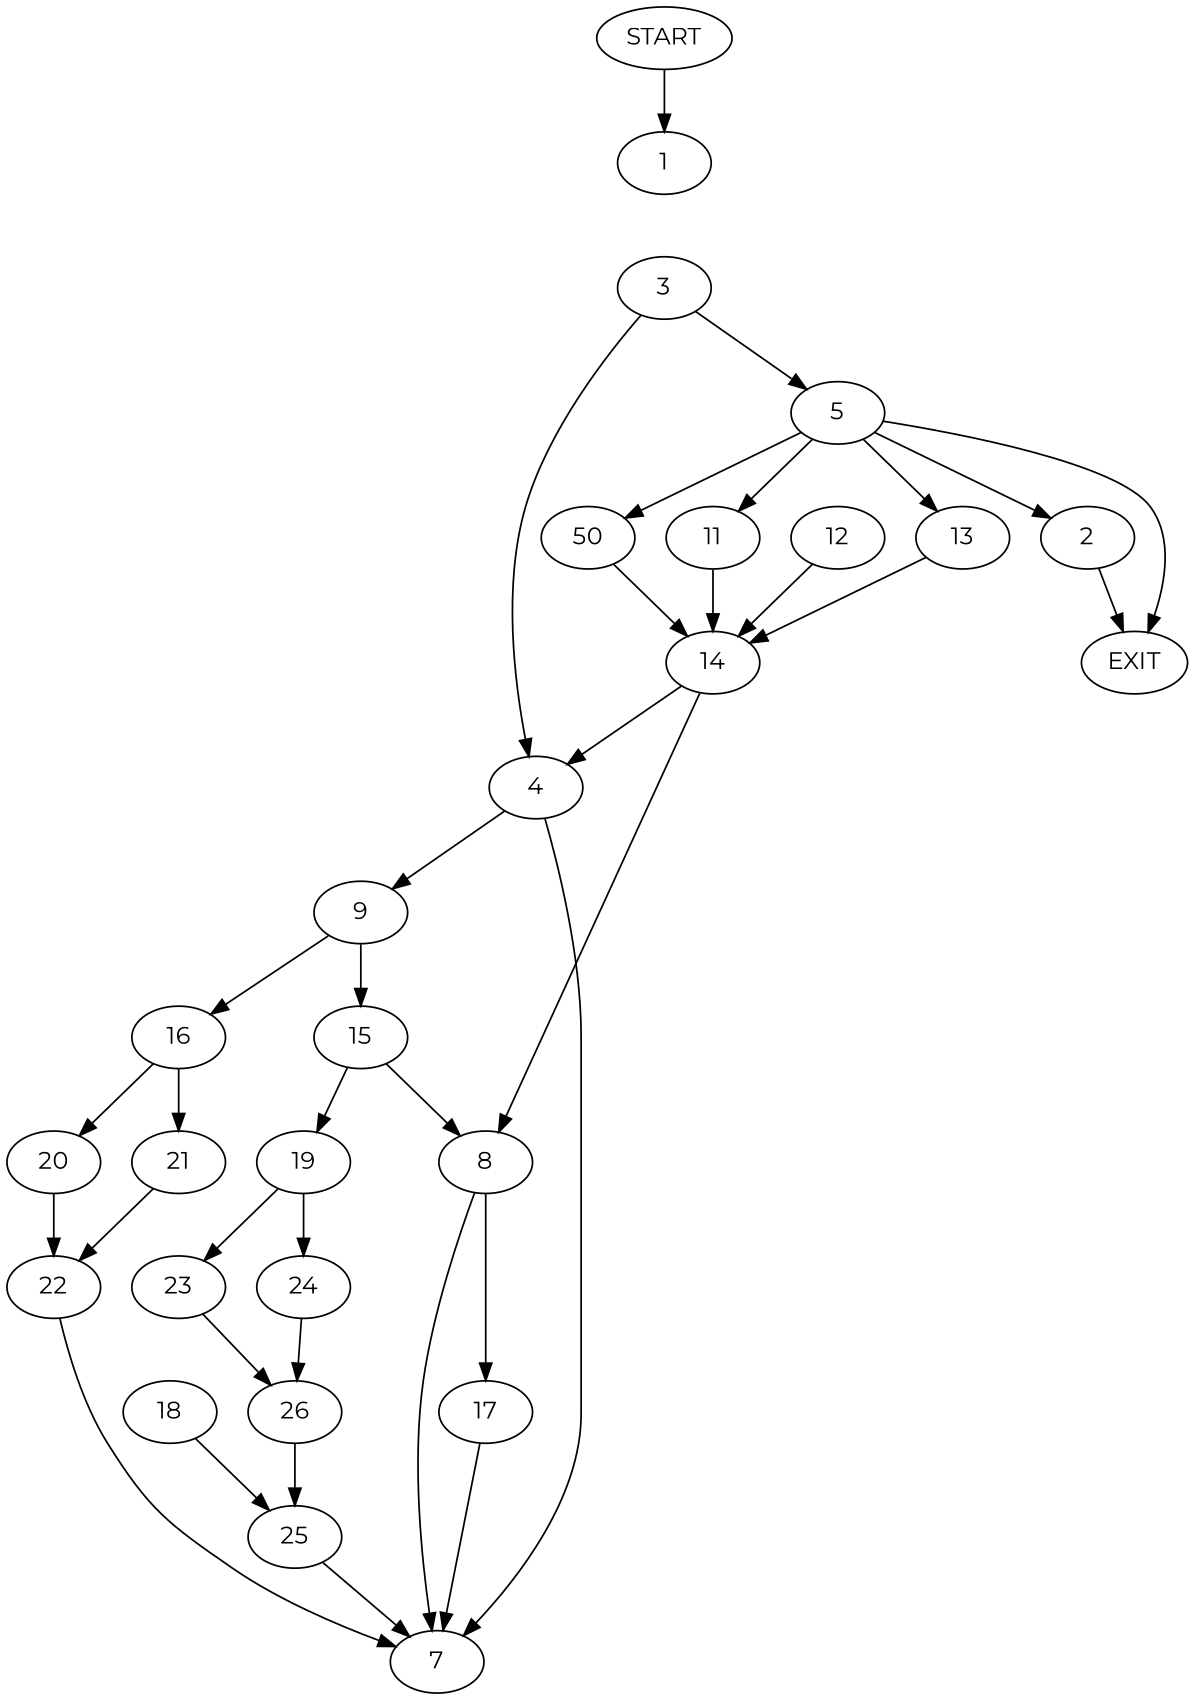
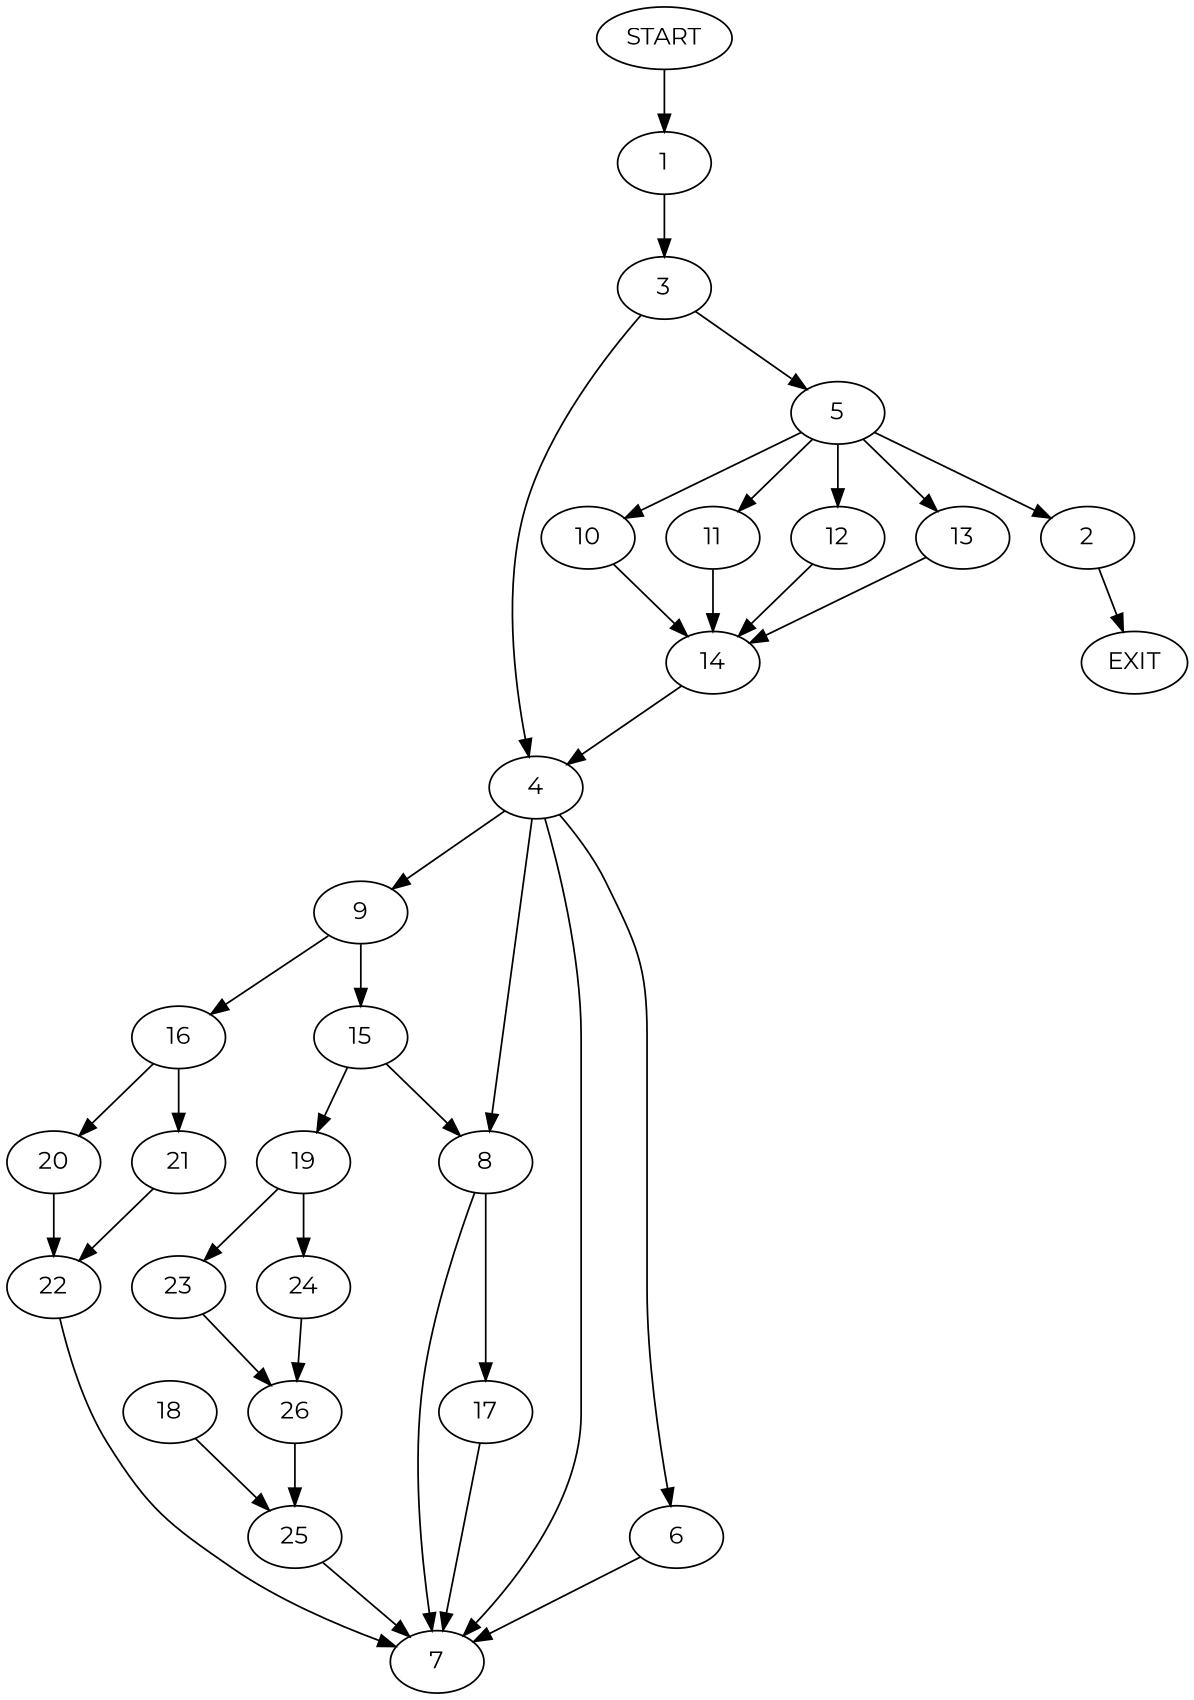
none -> (664, 217)
(1077, 466) -> (838, 467)
(588, 538) -> (588, 538)
(603, 905) -> (512, 966)
none -> (677, 1537)
